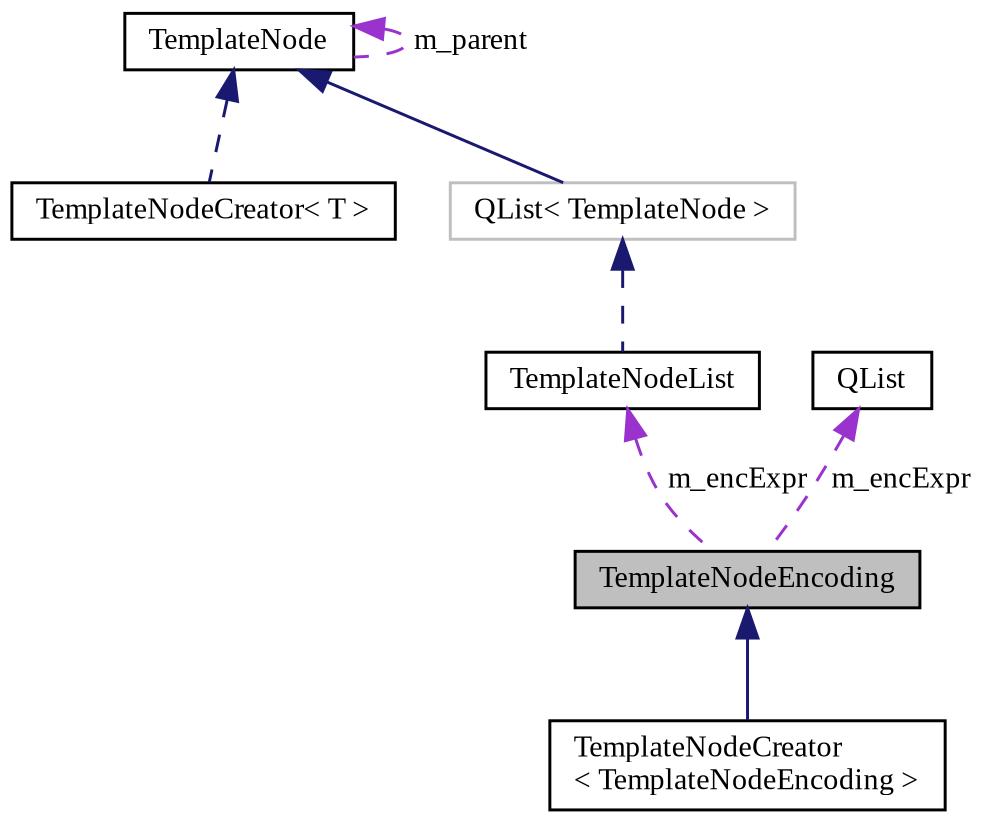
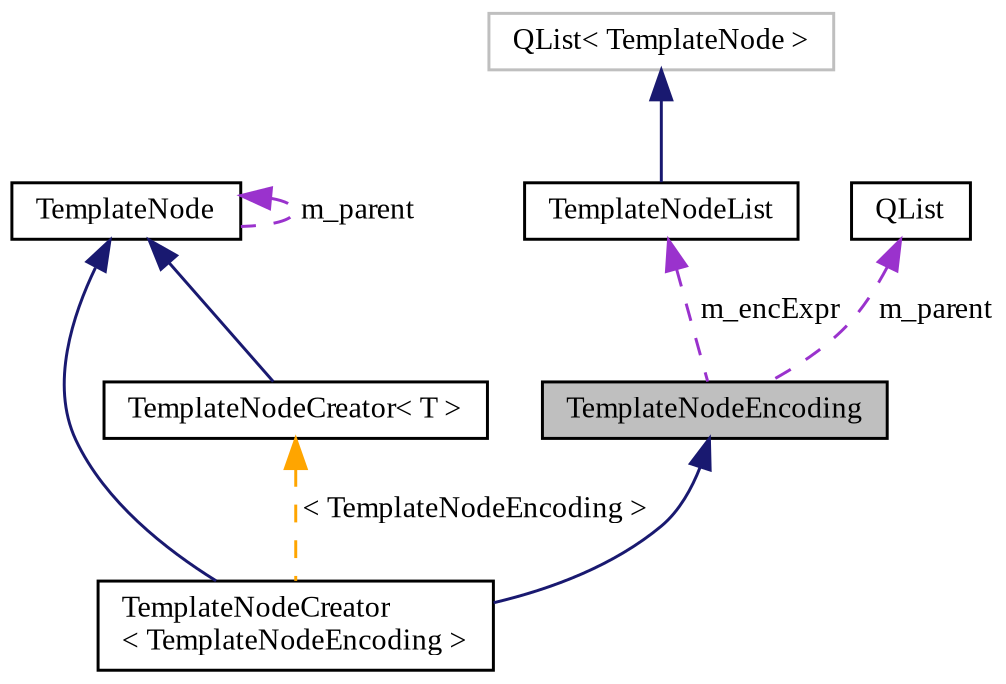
(445, 132) -> (81, 450)
(218, 141) -> (221, 322)
(623, 311) -> (661, 141)
(898, 480) -> (933, 311)
none -> (296, 525)
